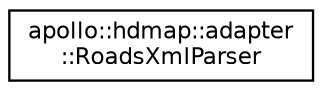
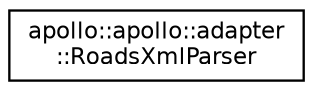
(161, 46) -> (157, 46)
